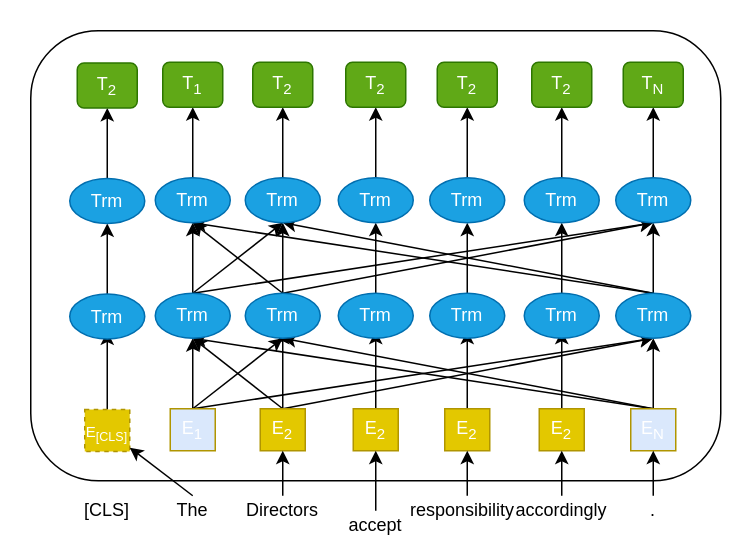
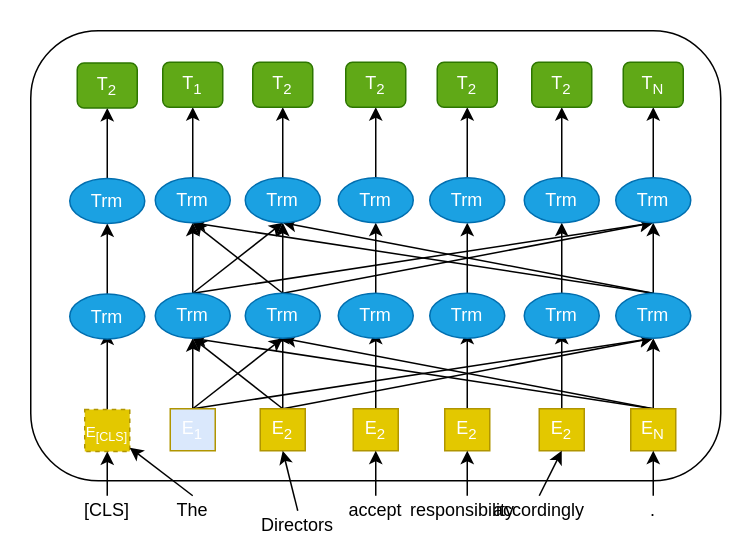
(653, 430) -> (653, 430)
none -> (107, 478)
(283, 511) -> (298, 526)
(562, 511) -> (539, 511)
(376, 526) -> (376, 511)
